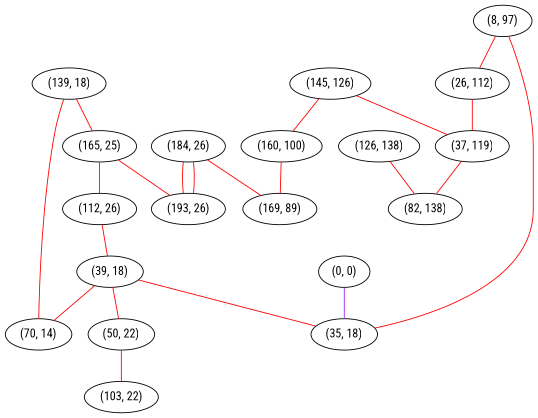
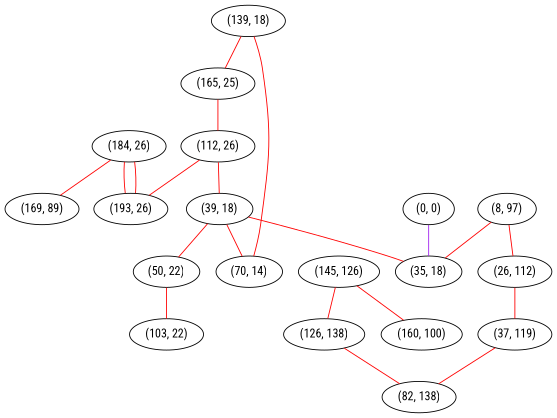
(402, 115) -> (332, 303)
(144, 178) -> (174, 178)
(281, 178) -> none
